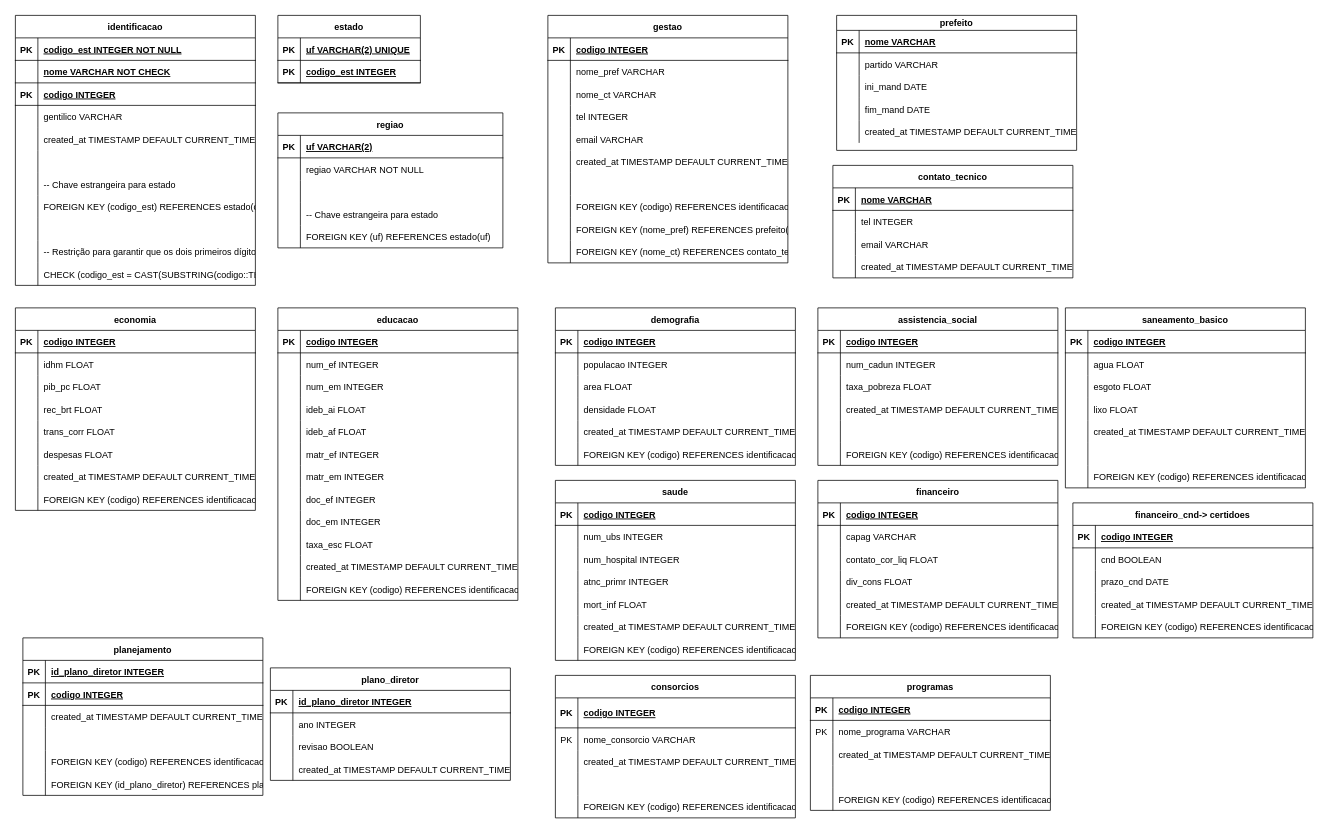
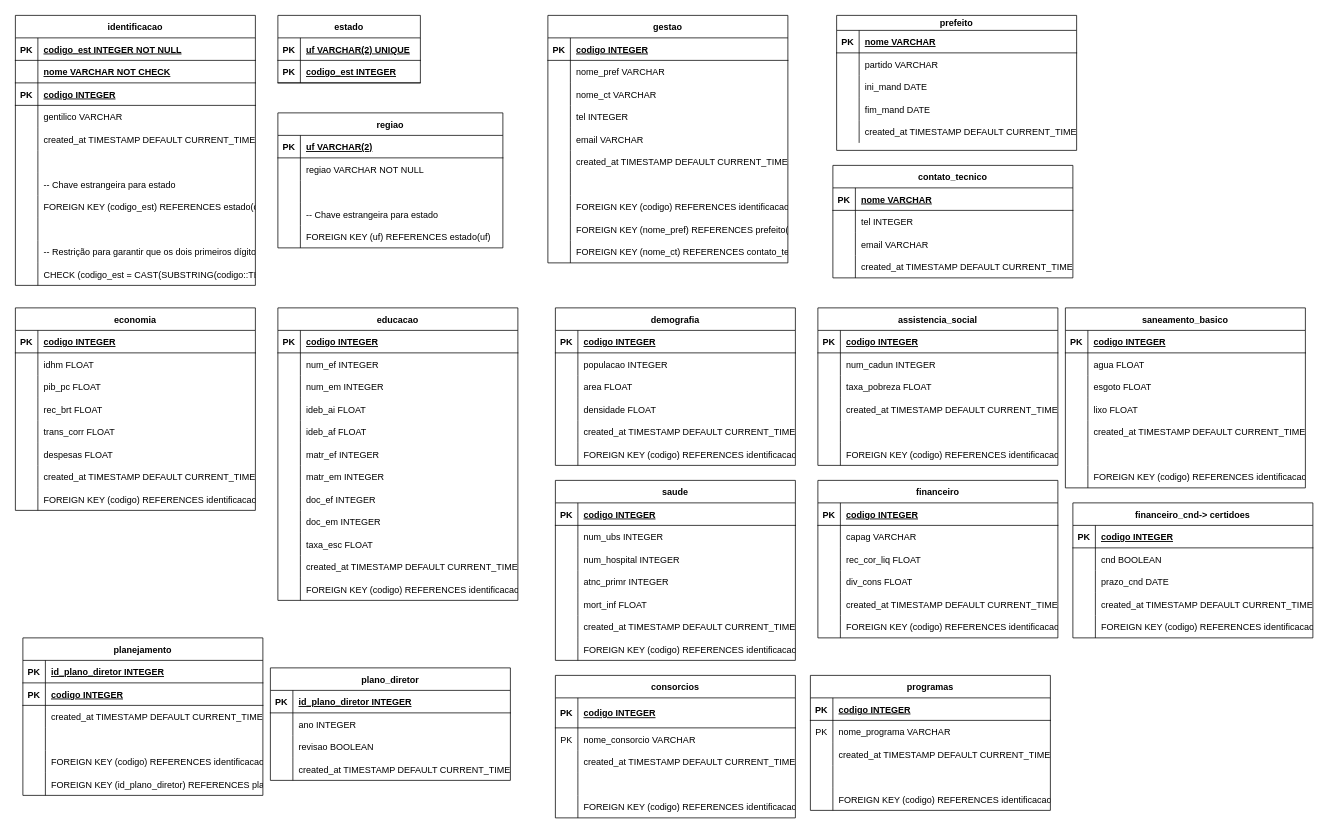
(895, 560) -> (885, 560)
